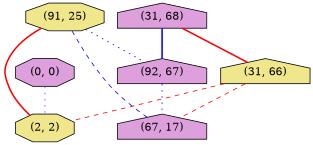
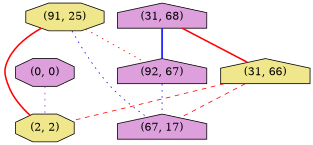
(115, 46) -> (115, 46)
(104, 79) -> (104, 79)
